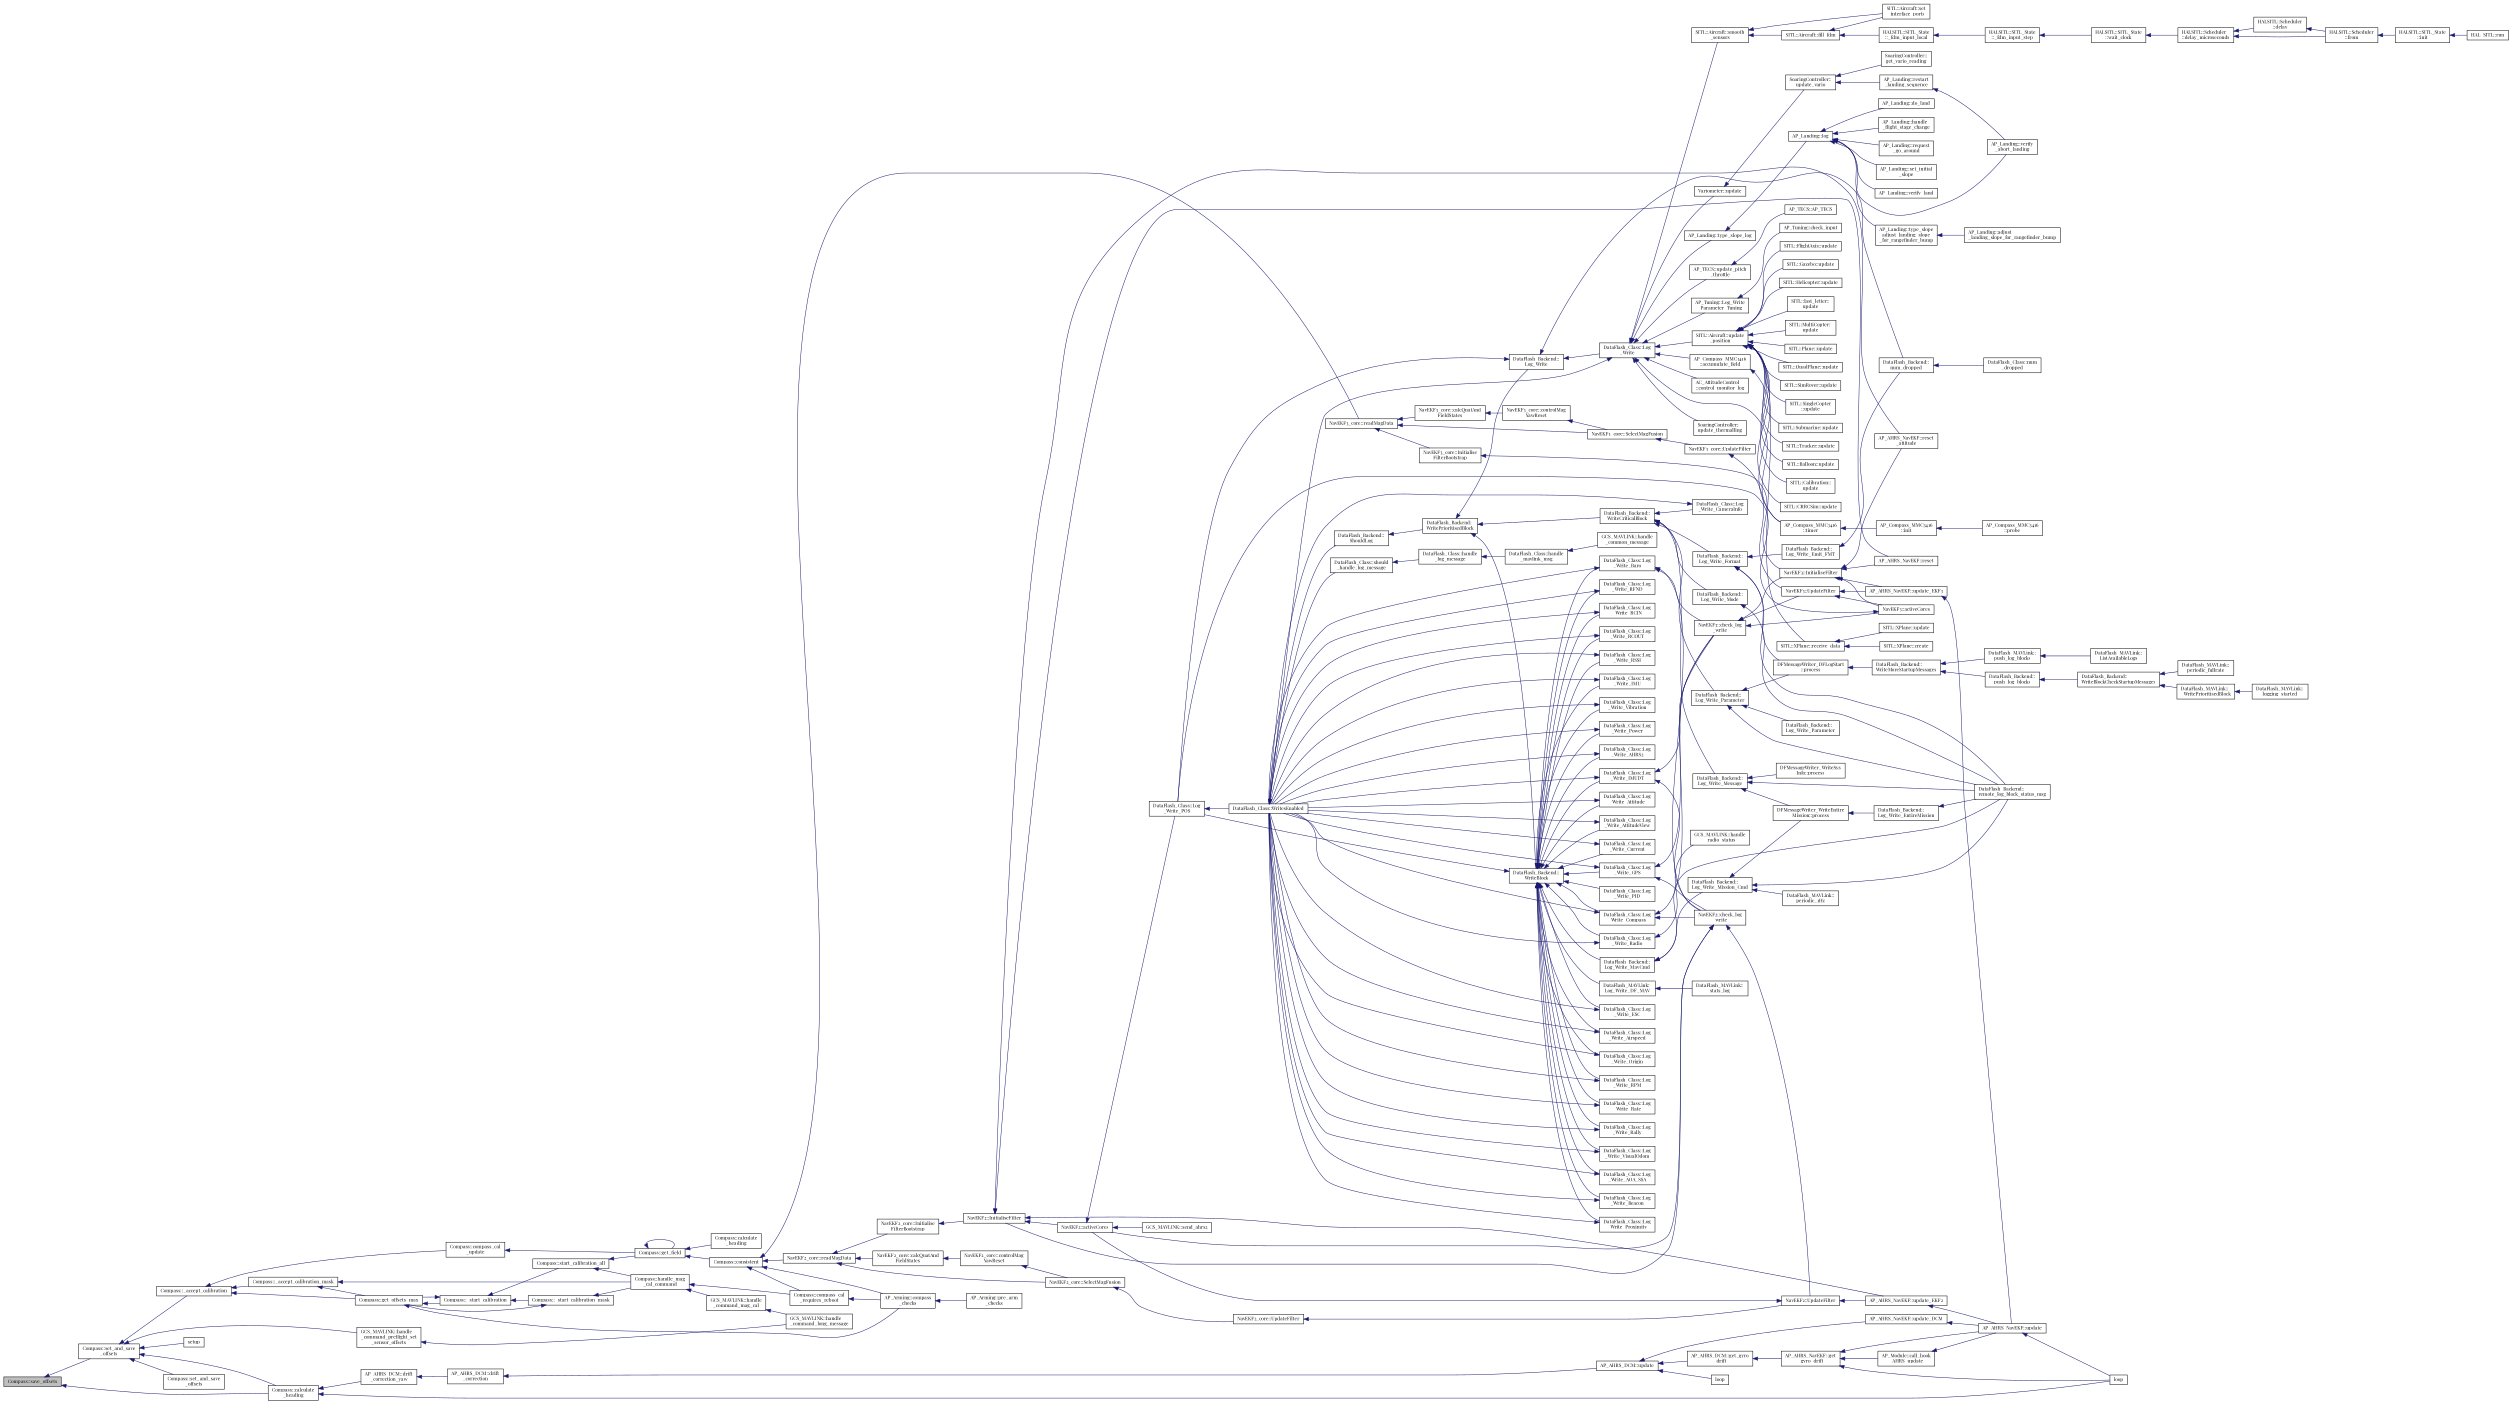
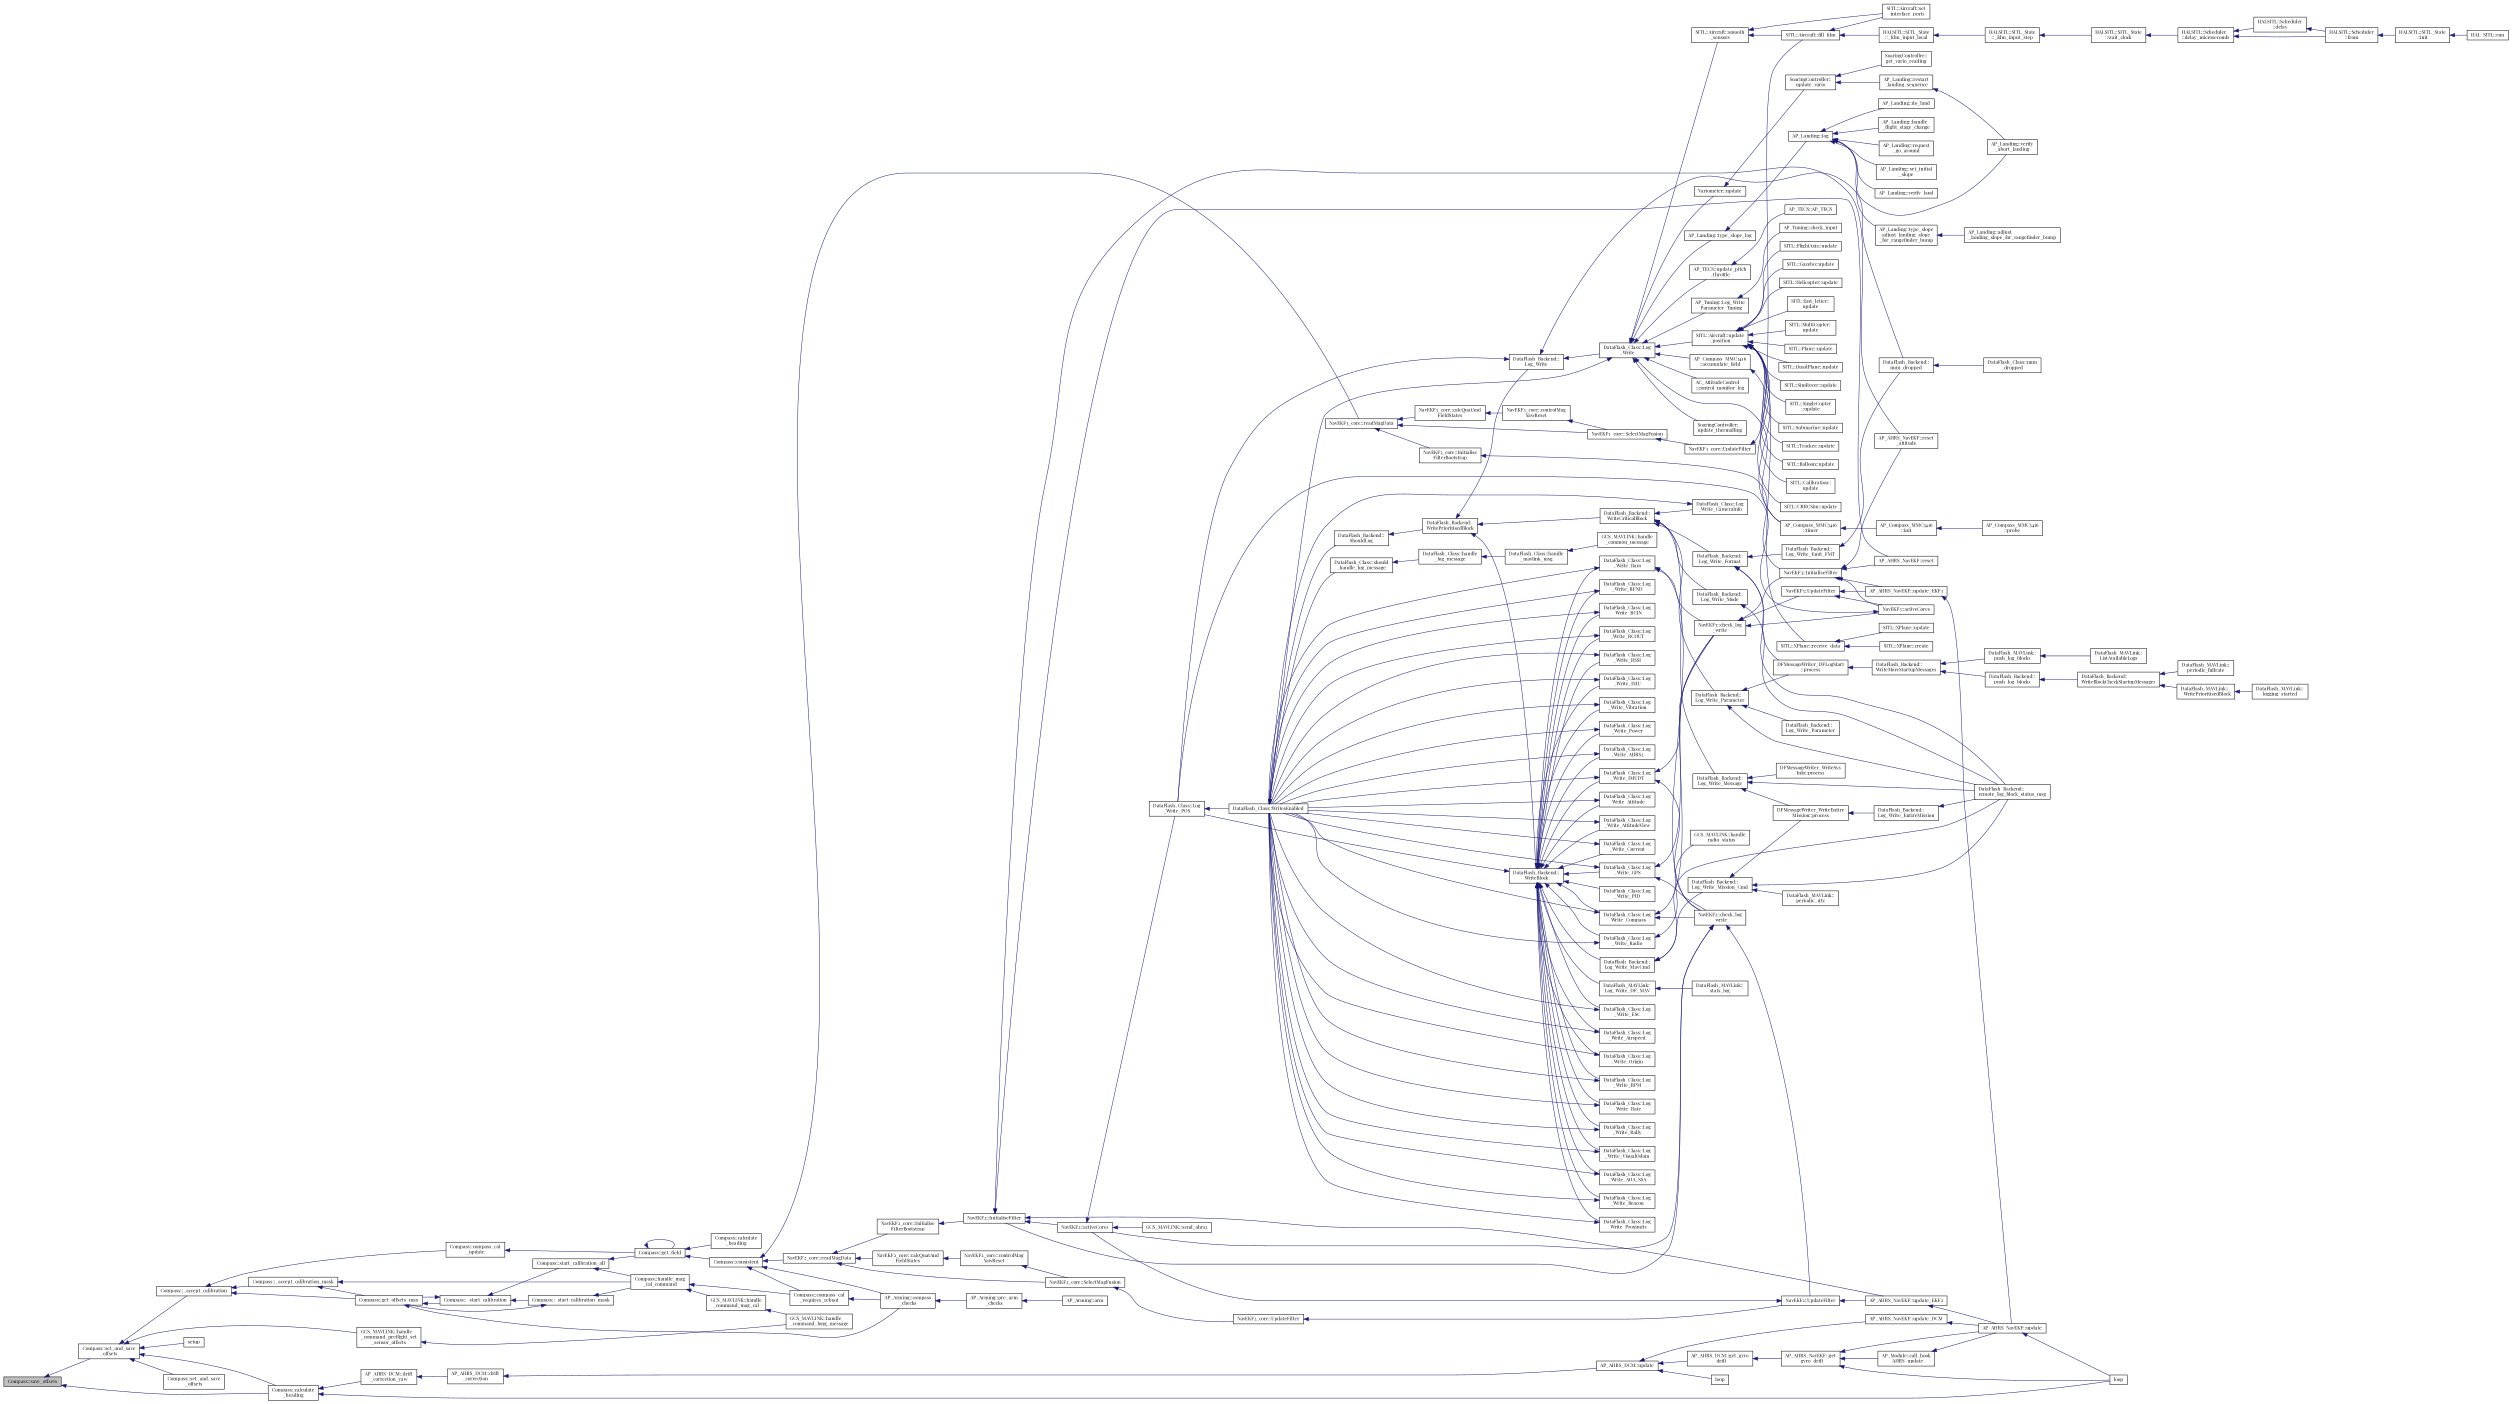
(1760, 543) -> (1767, 235)
none -> (1085, 1301)
